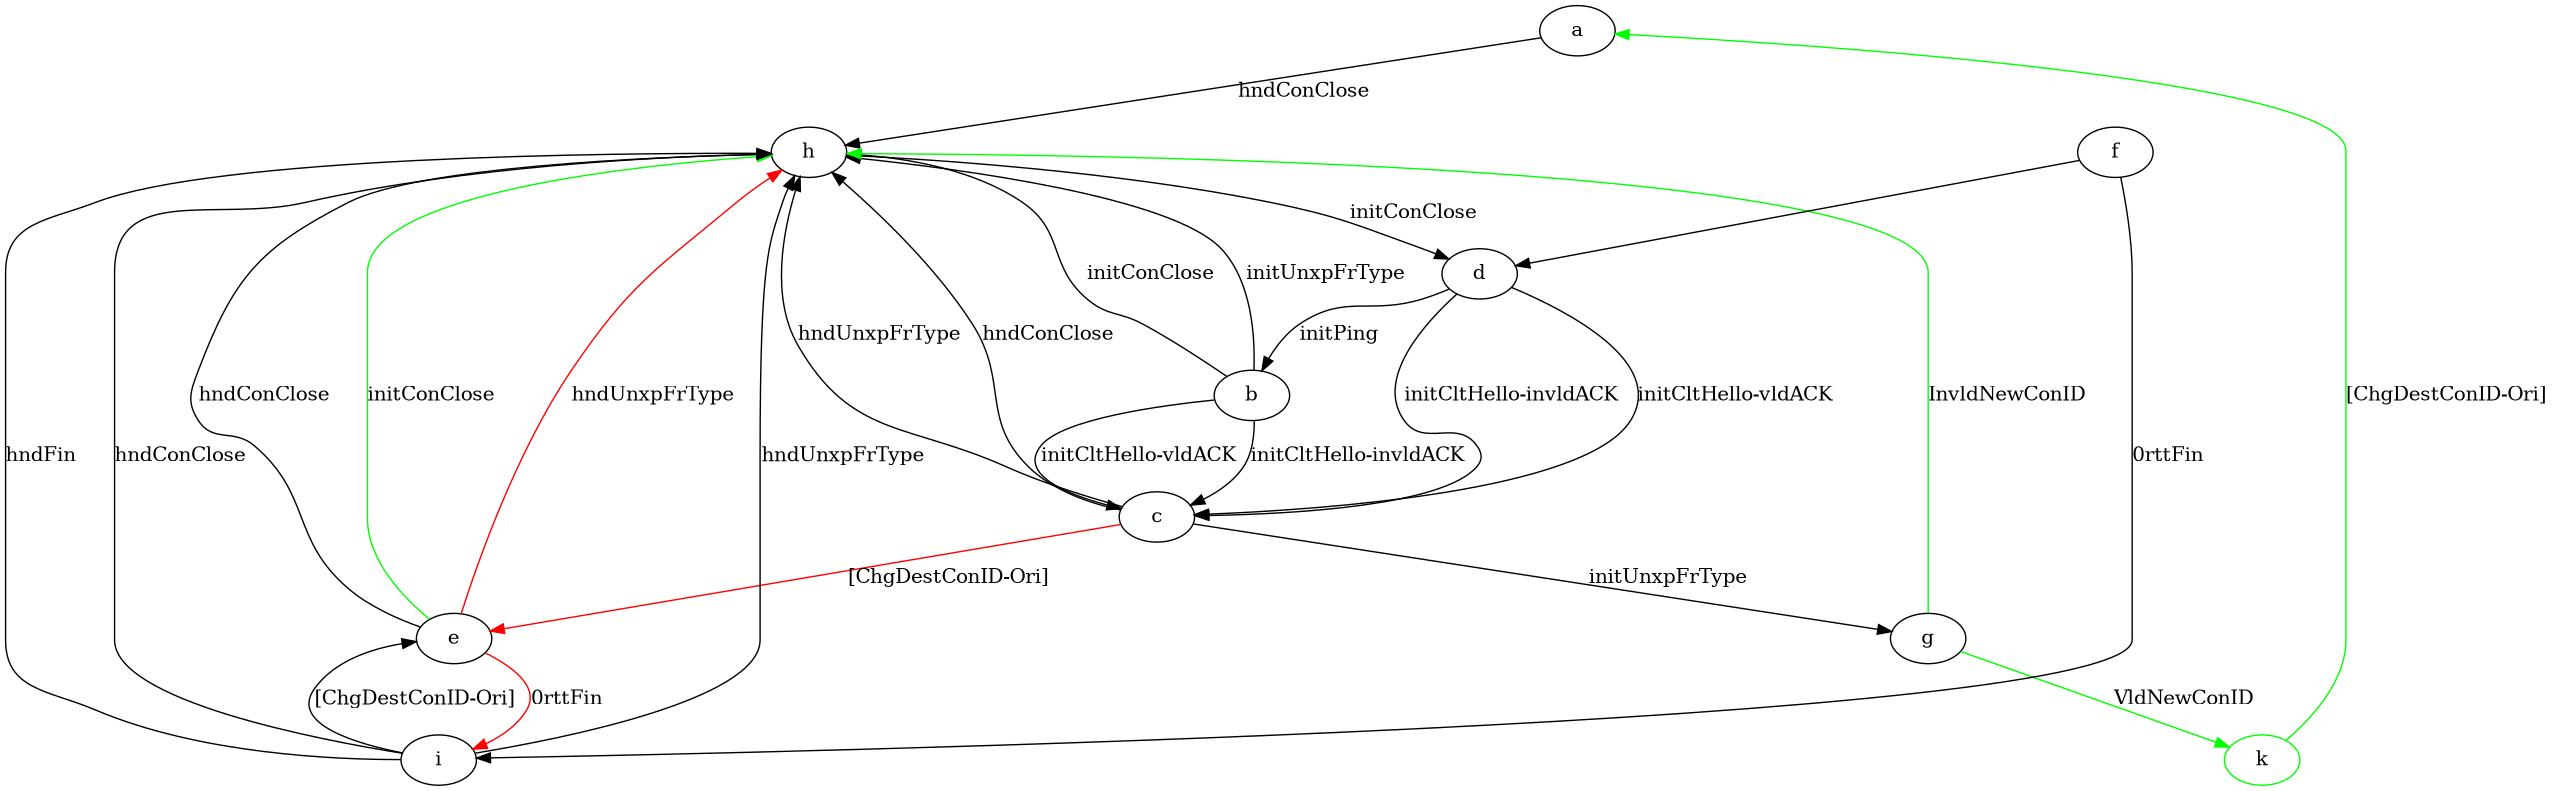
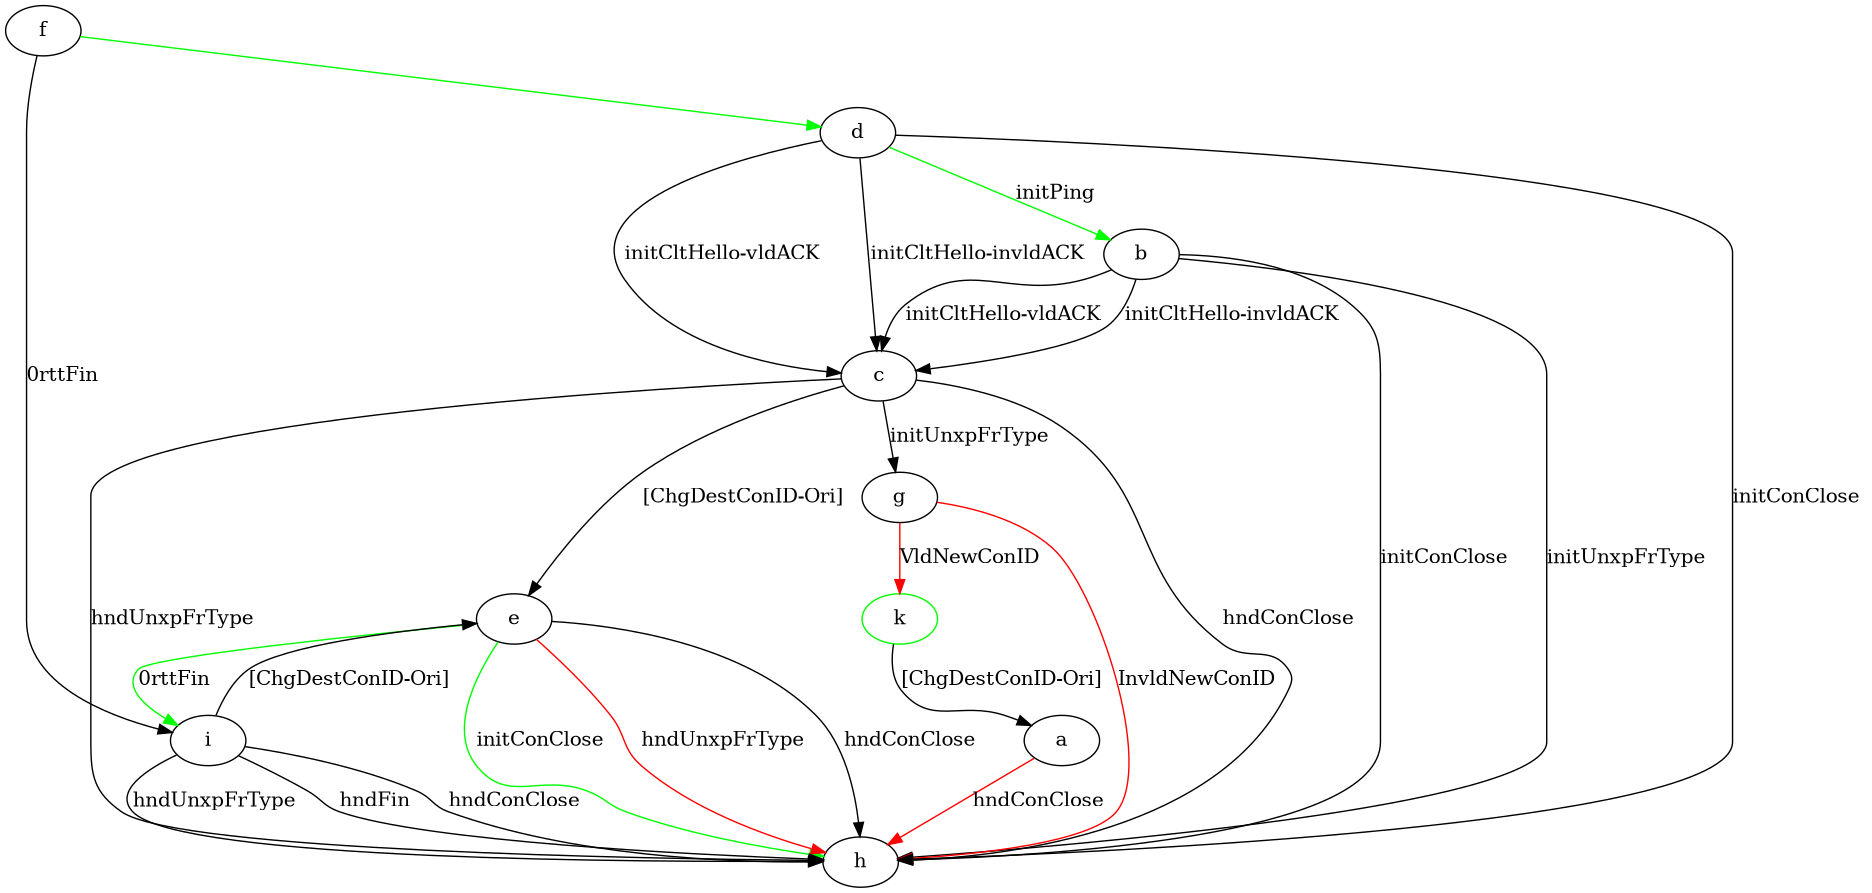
(1200, 90) -> (967, 798)
(2295, 116) -> (933, 710)
(1575, 181) -> (1124, 716)
(1145, 182) -> (1733, 489)
(1832, 207) -> (444, 81)
(1350, 307) -> (993, 191)
(812, 577) -> (670, 455)
(2088, 697) -> (900, 551)
(530, 698) -> (275, 645)
